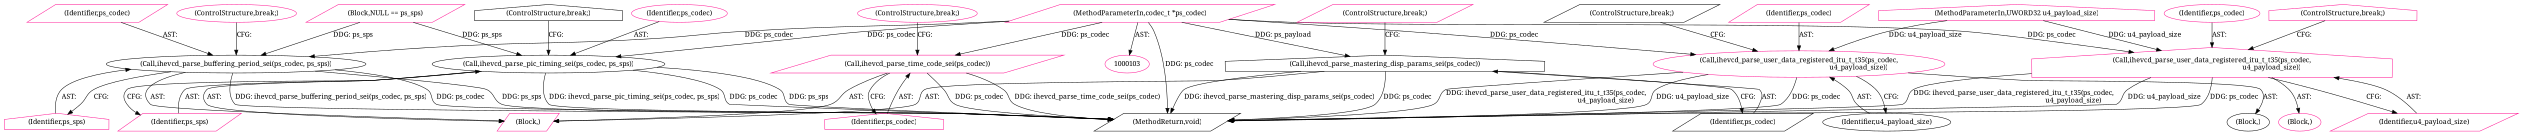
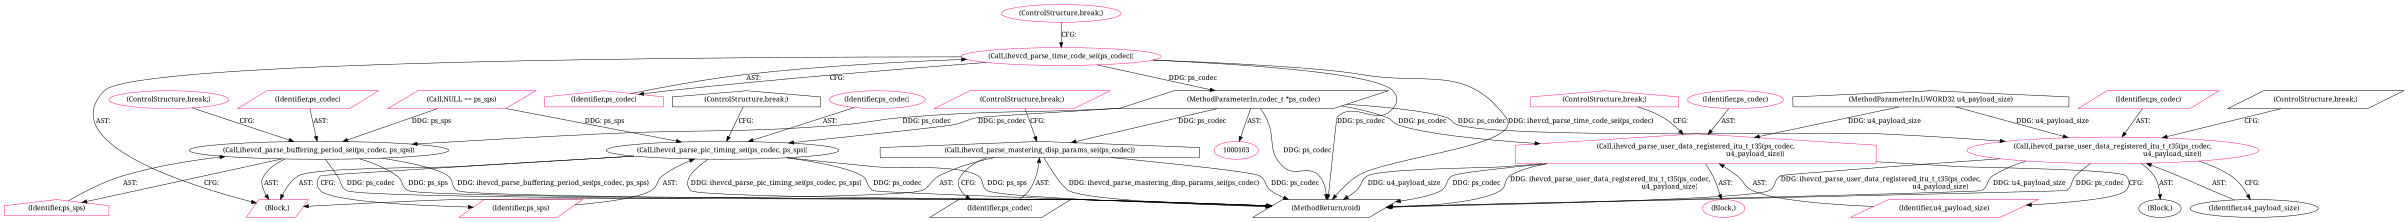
(385, 13) -> (462, 100)
(1140, 13) -> (1254, 100)
(2017, 13) -> (1931, 100)
(1283, 35) -> (1202, 121)
(1031, 38) -> (1154, 77)
(917, 64) -> (1061, 57)
